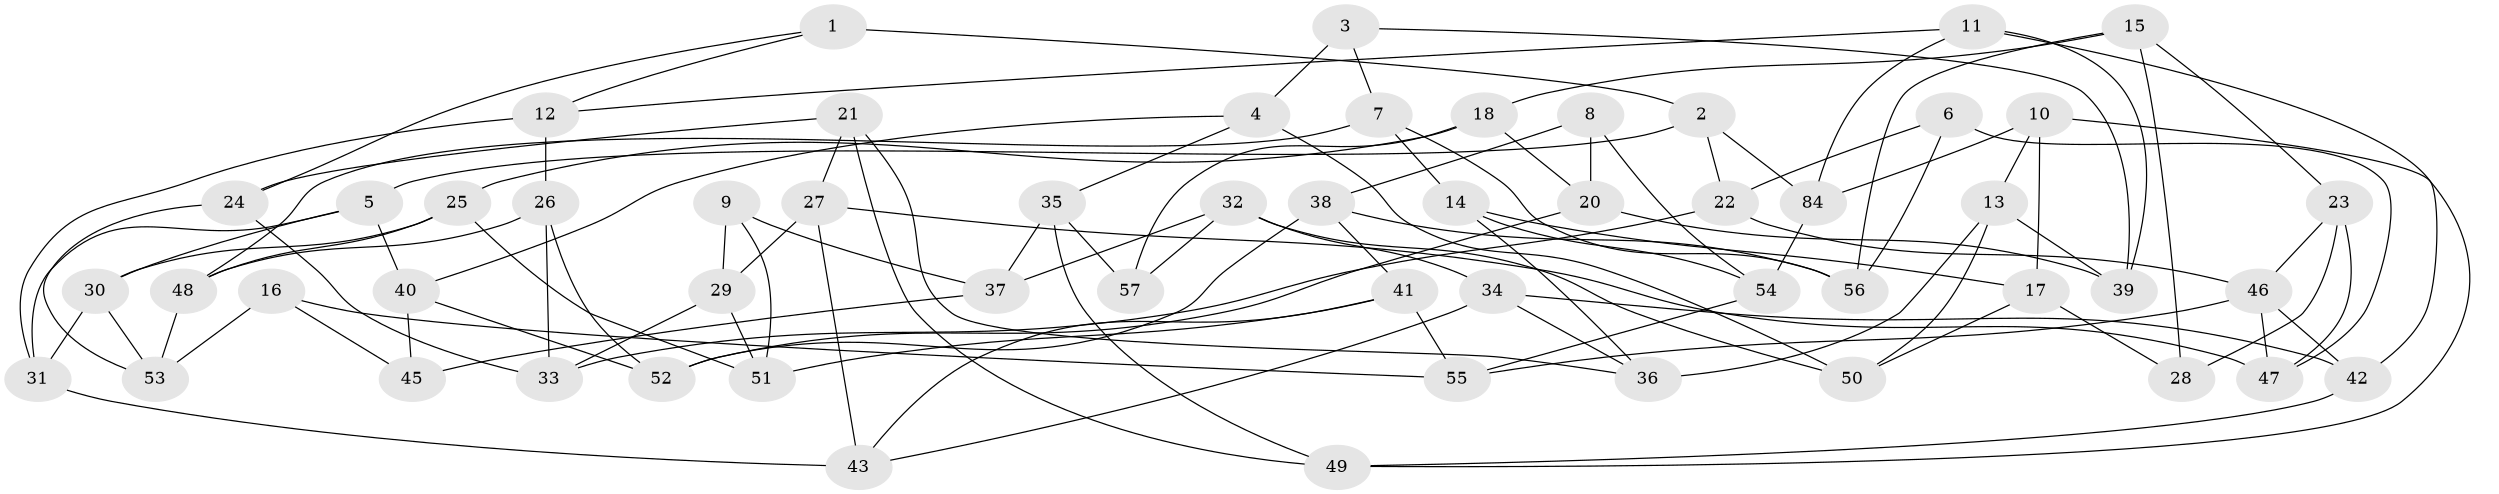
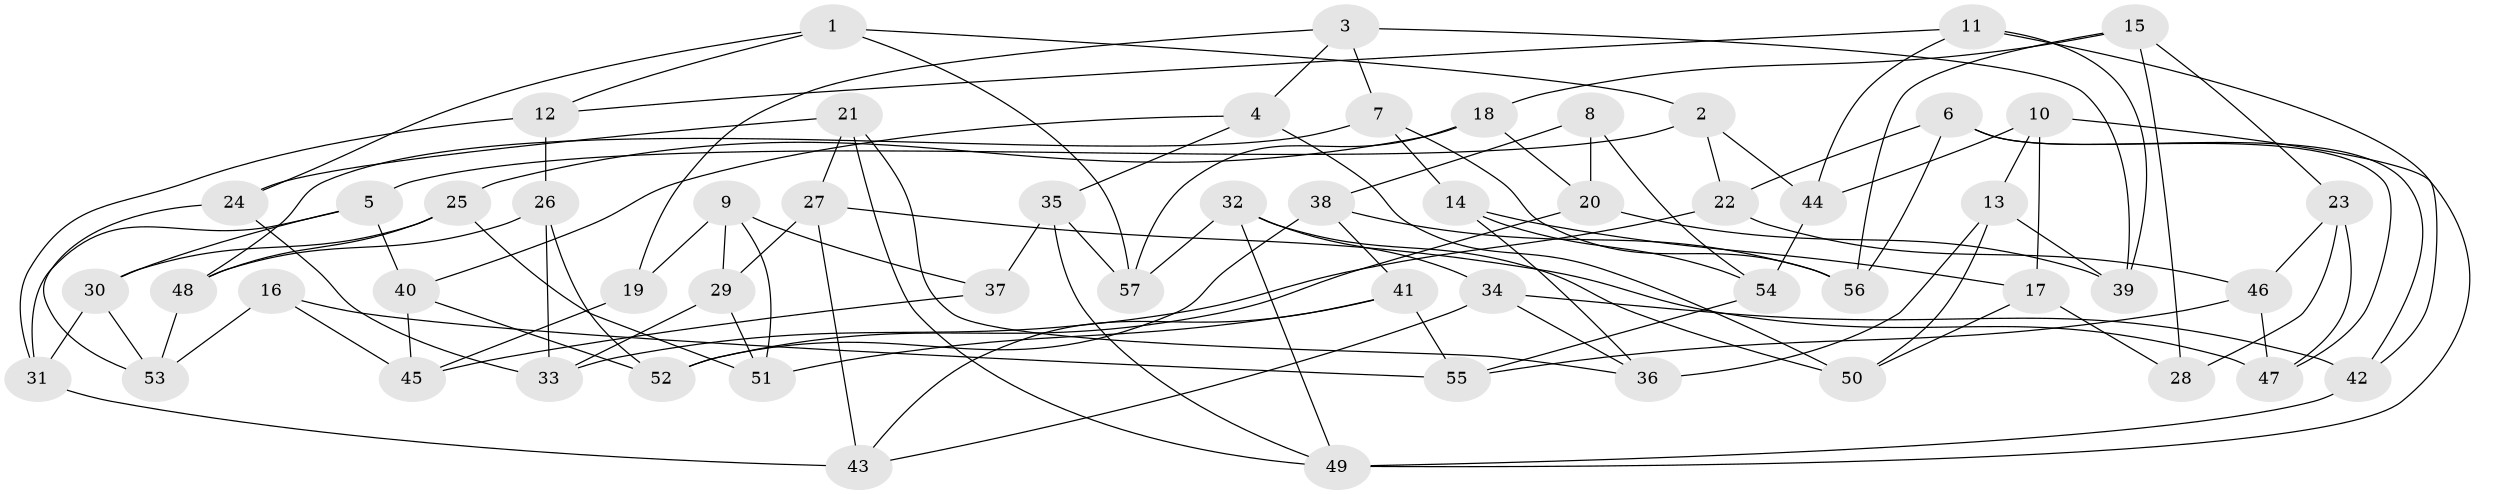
none -> (1021, 114)
(1813, 203) -> (1813, 203)
(1115, 247) -> (1285, 335)
none -> (634, 291)
(2308, 335) -> (2394, 175)
